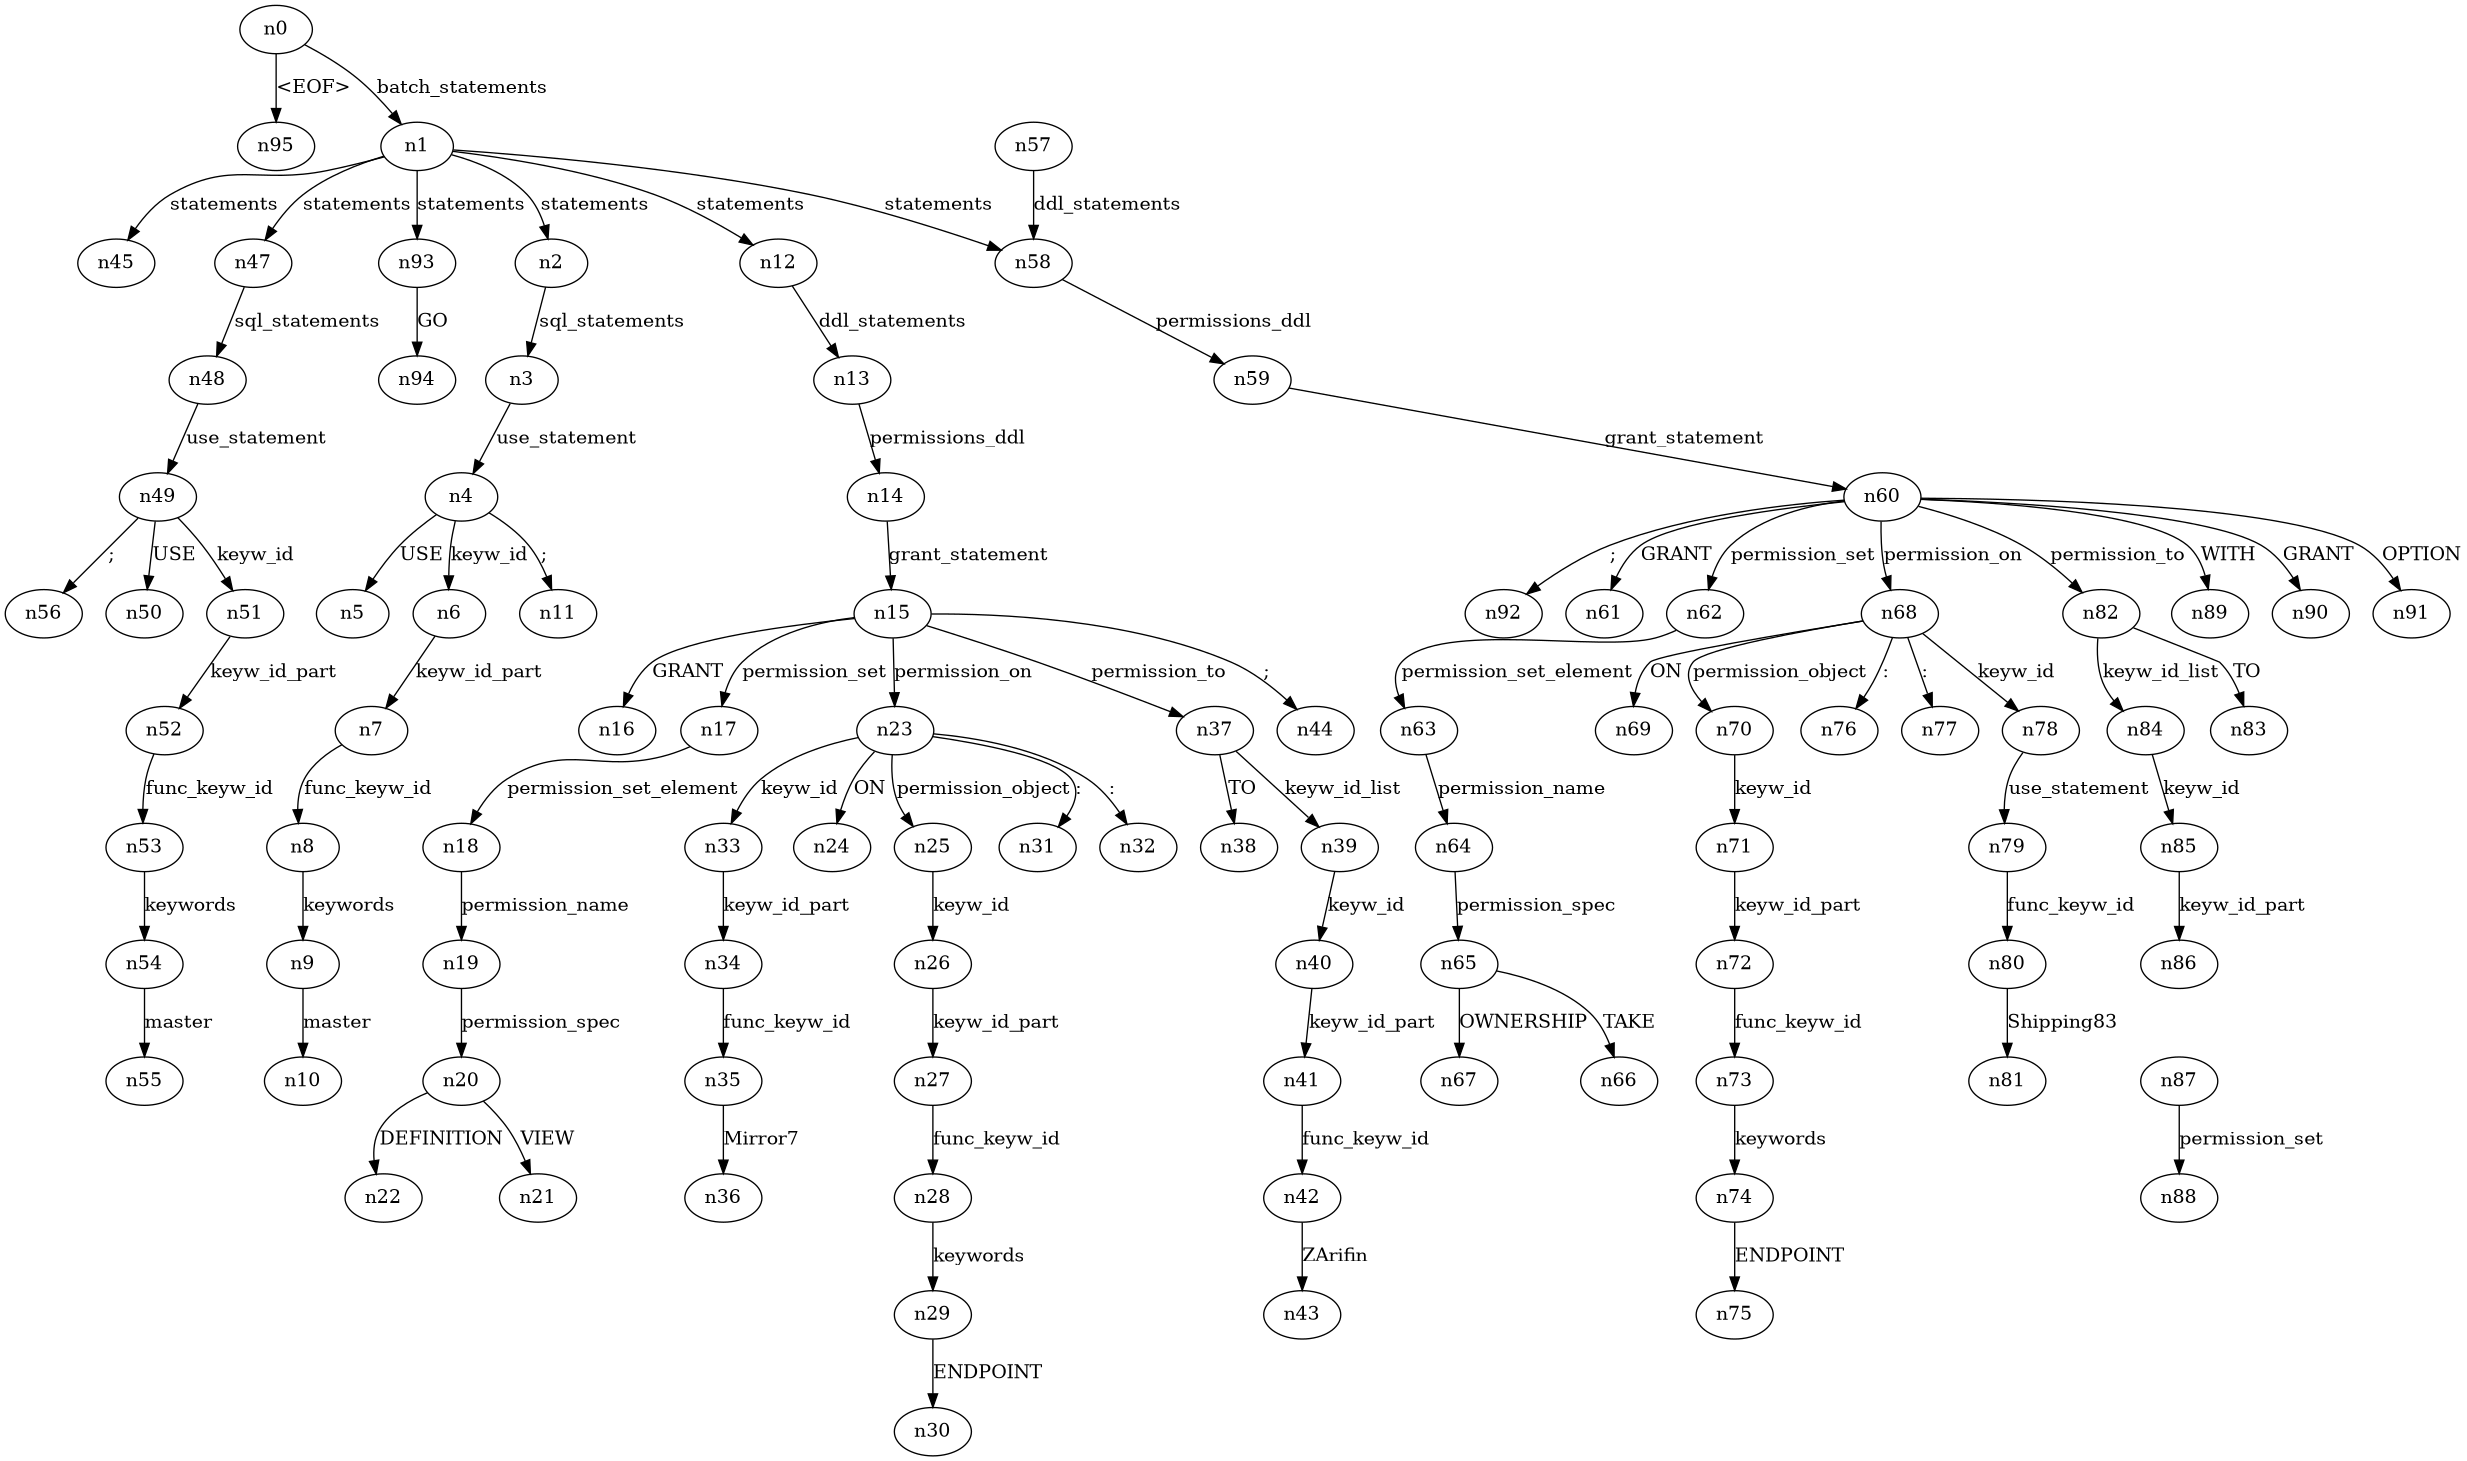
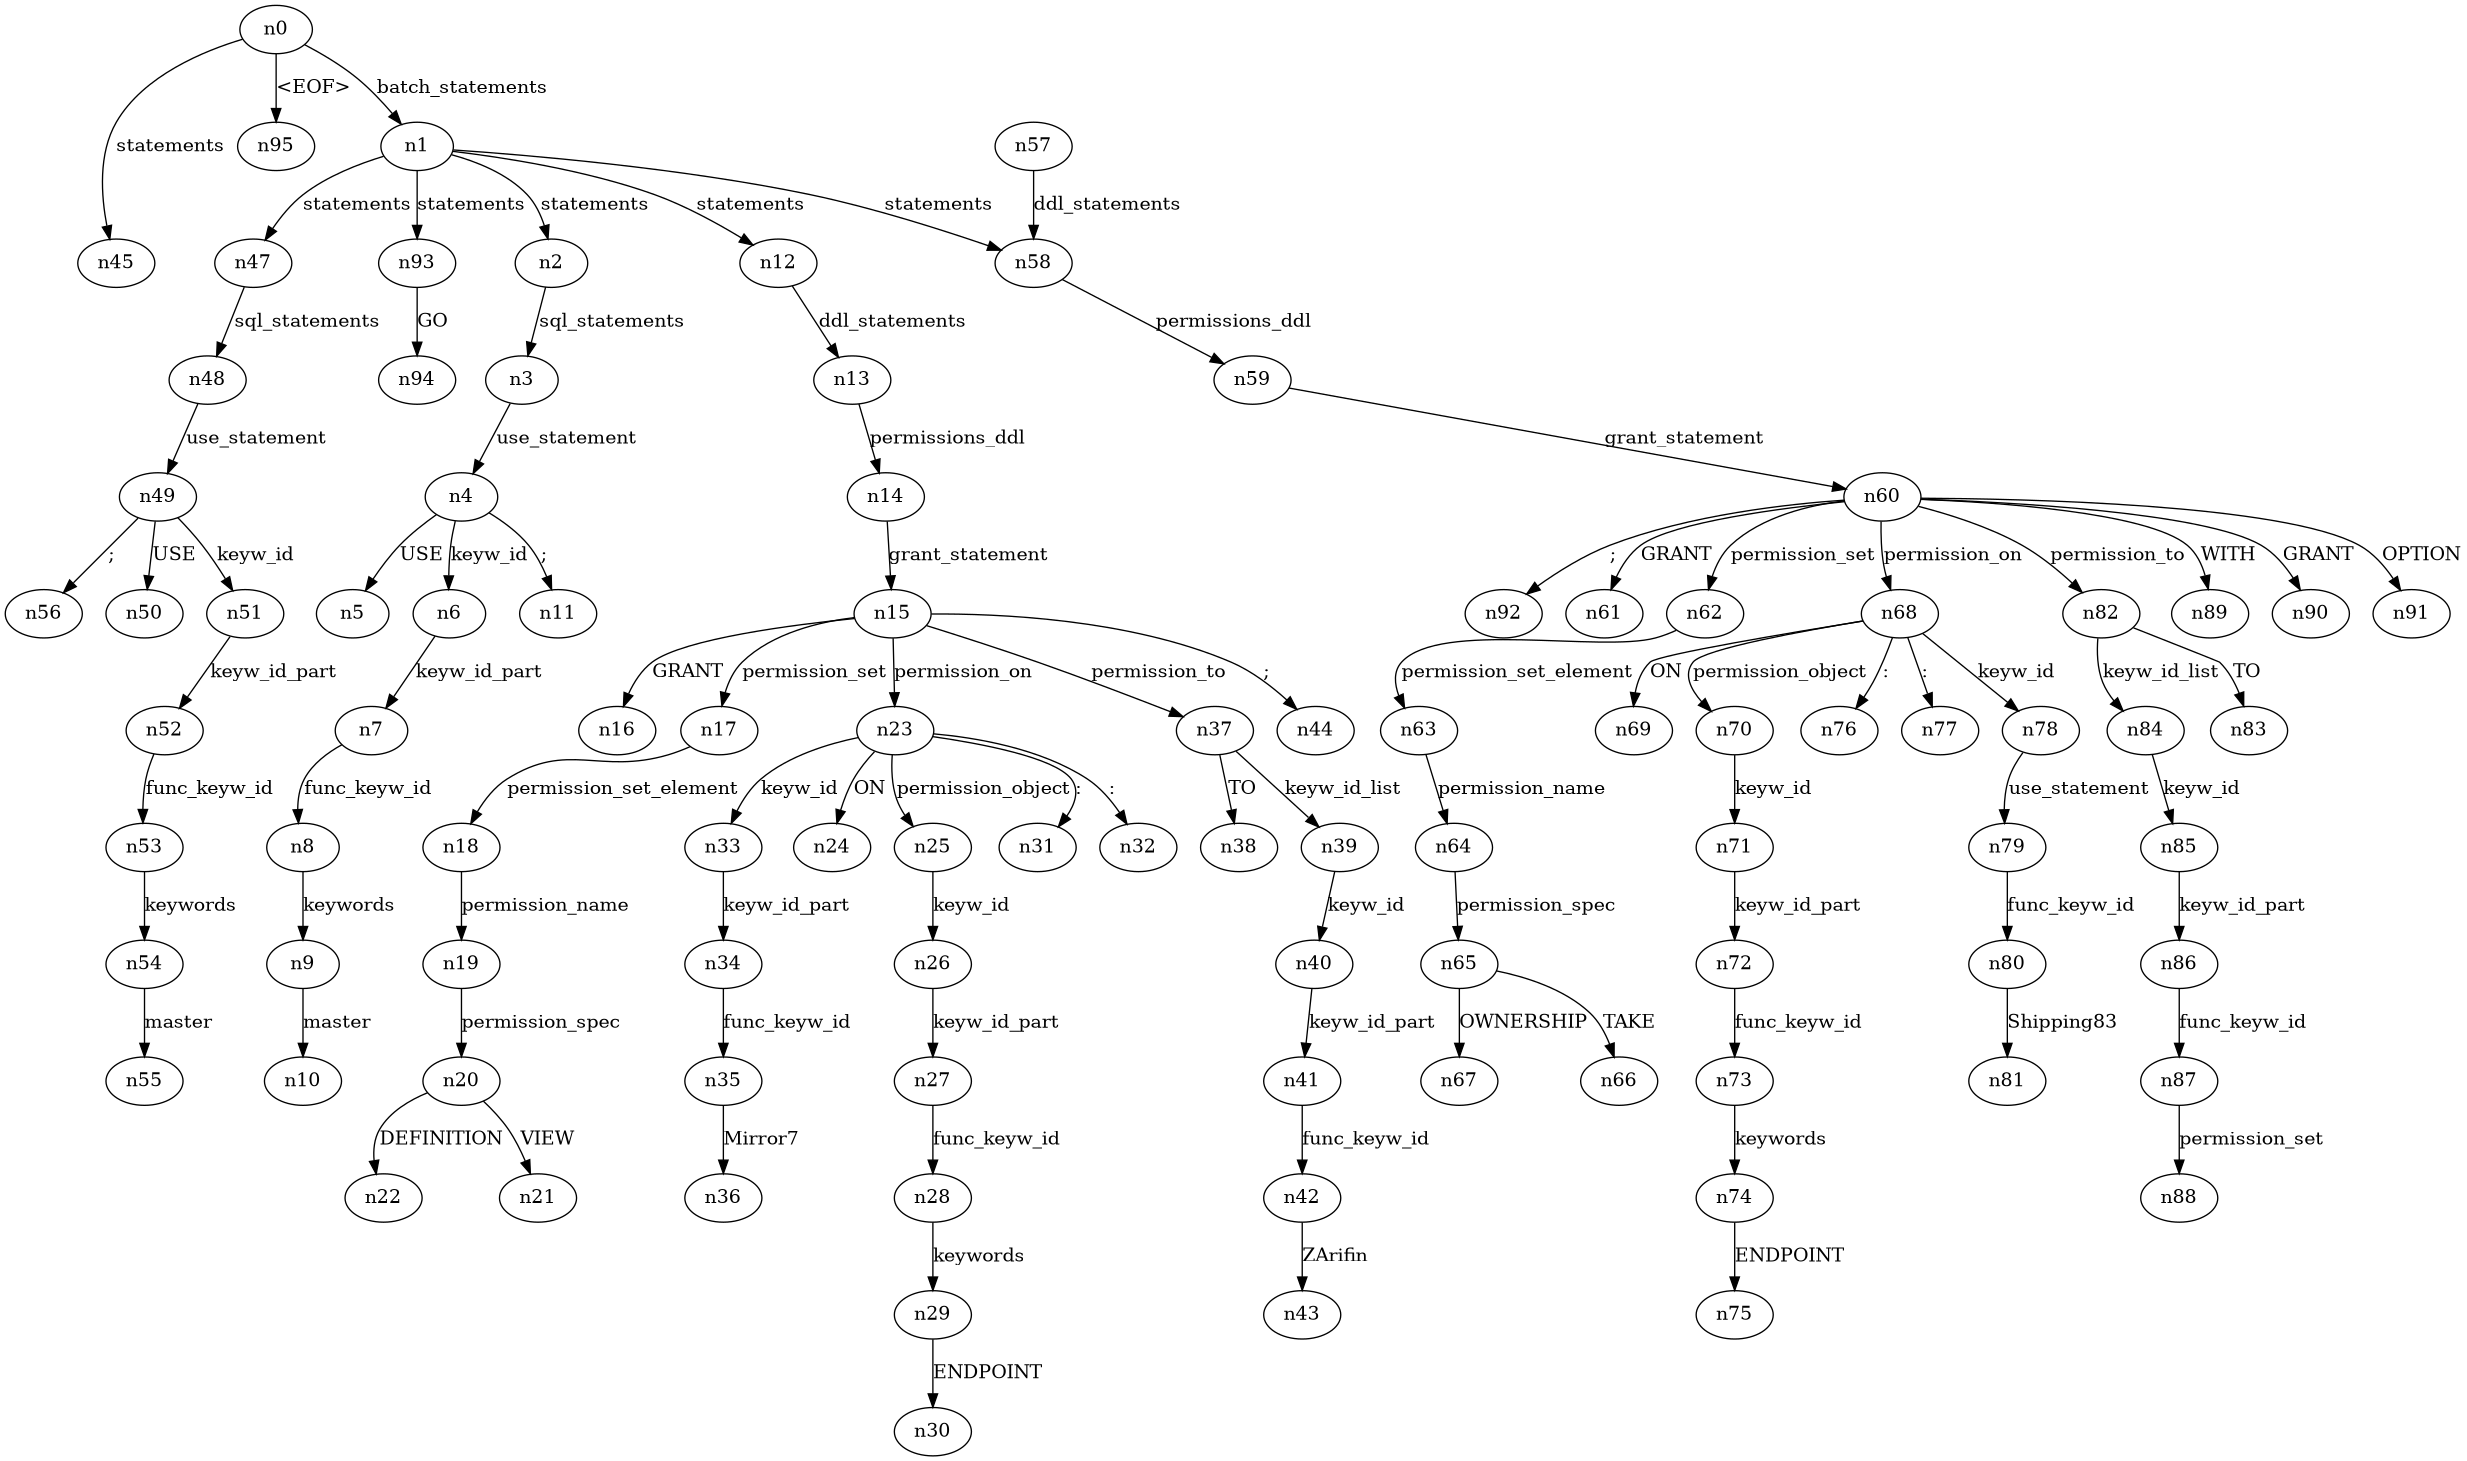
(252, 175) -> (131, 103)
none -> (2179, 1016)
